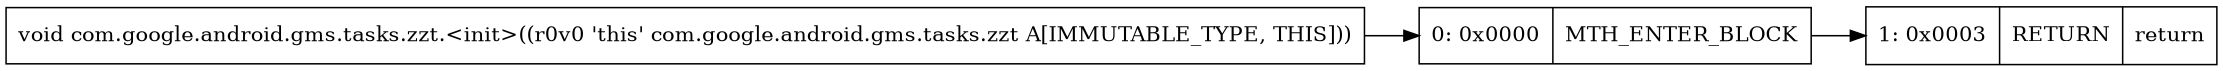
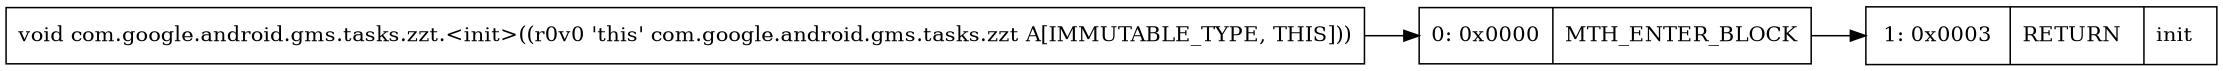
(2170, 35) -> (2175, 35)
